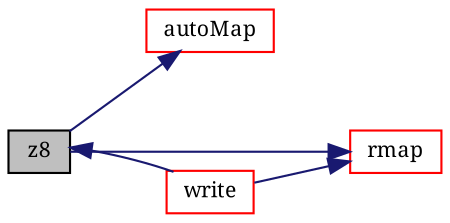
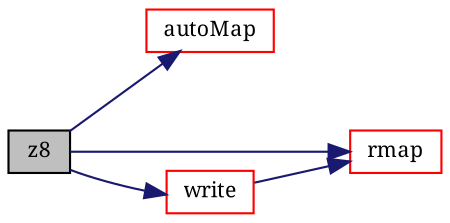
(151, 165) -> (107, 182)
